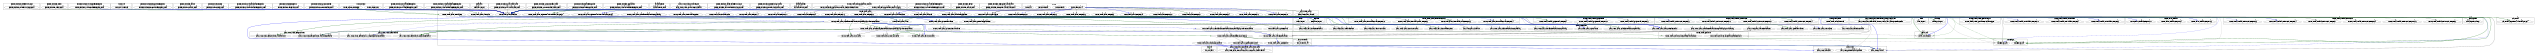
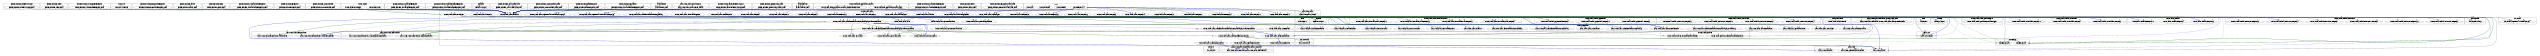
(215, 7) -> (216, 7)
(1675, 22) -> (1677, 22)
